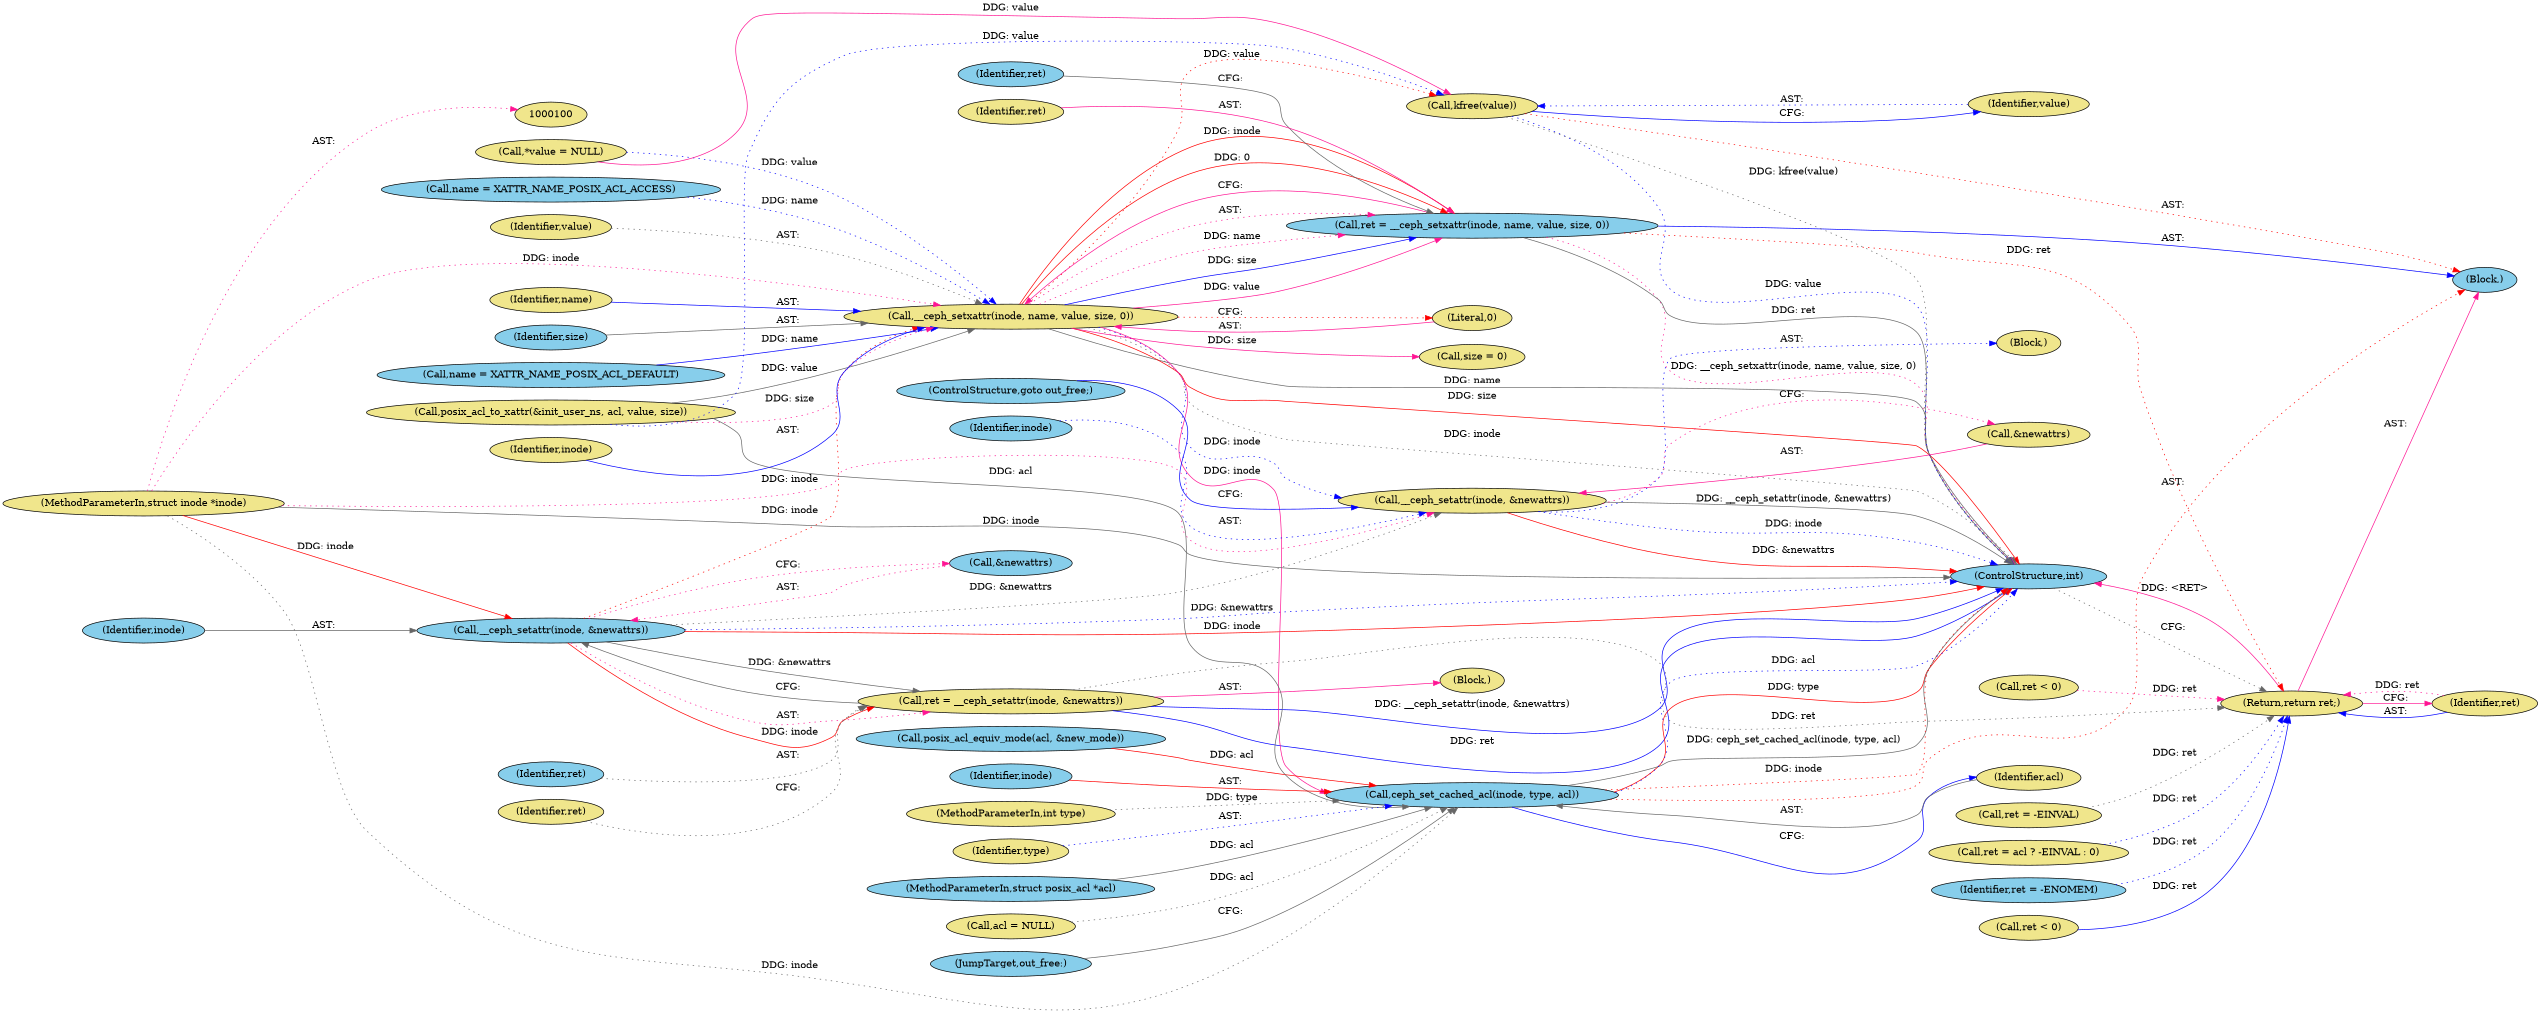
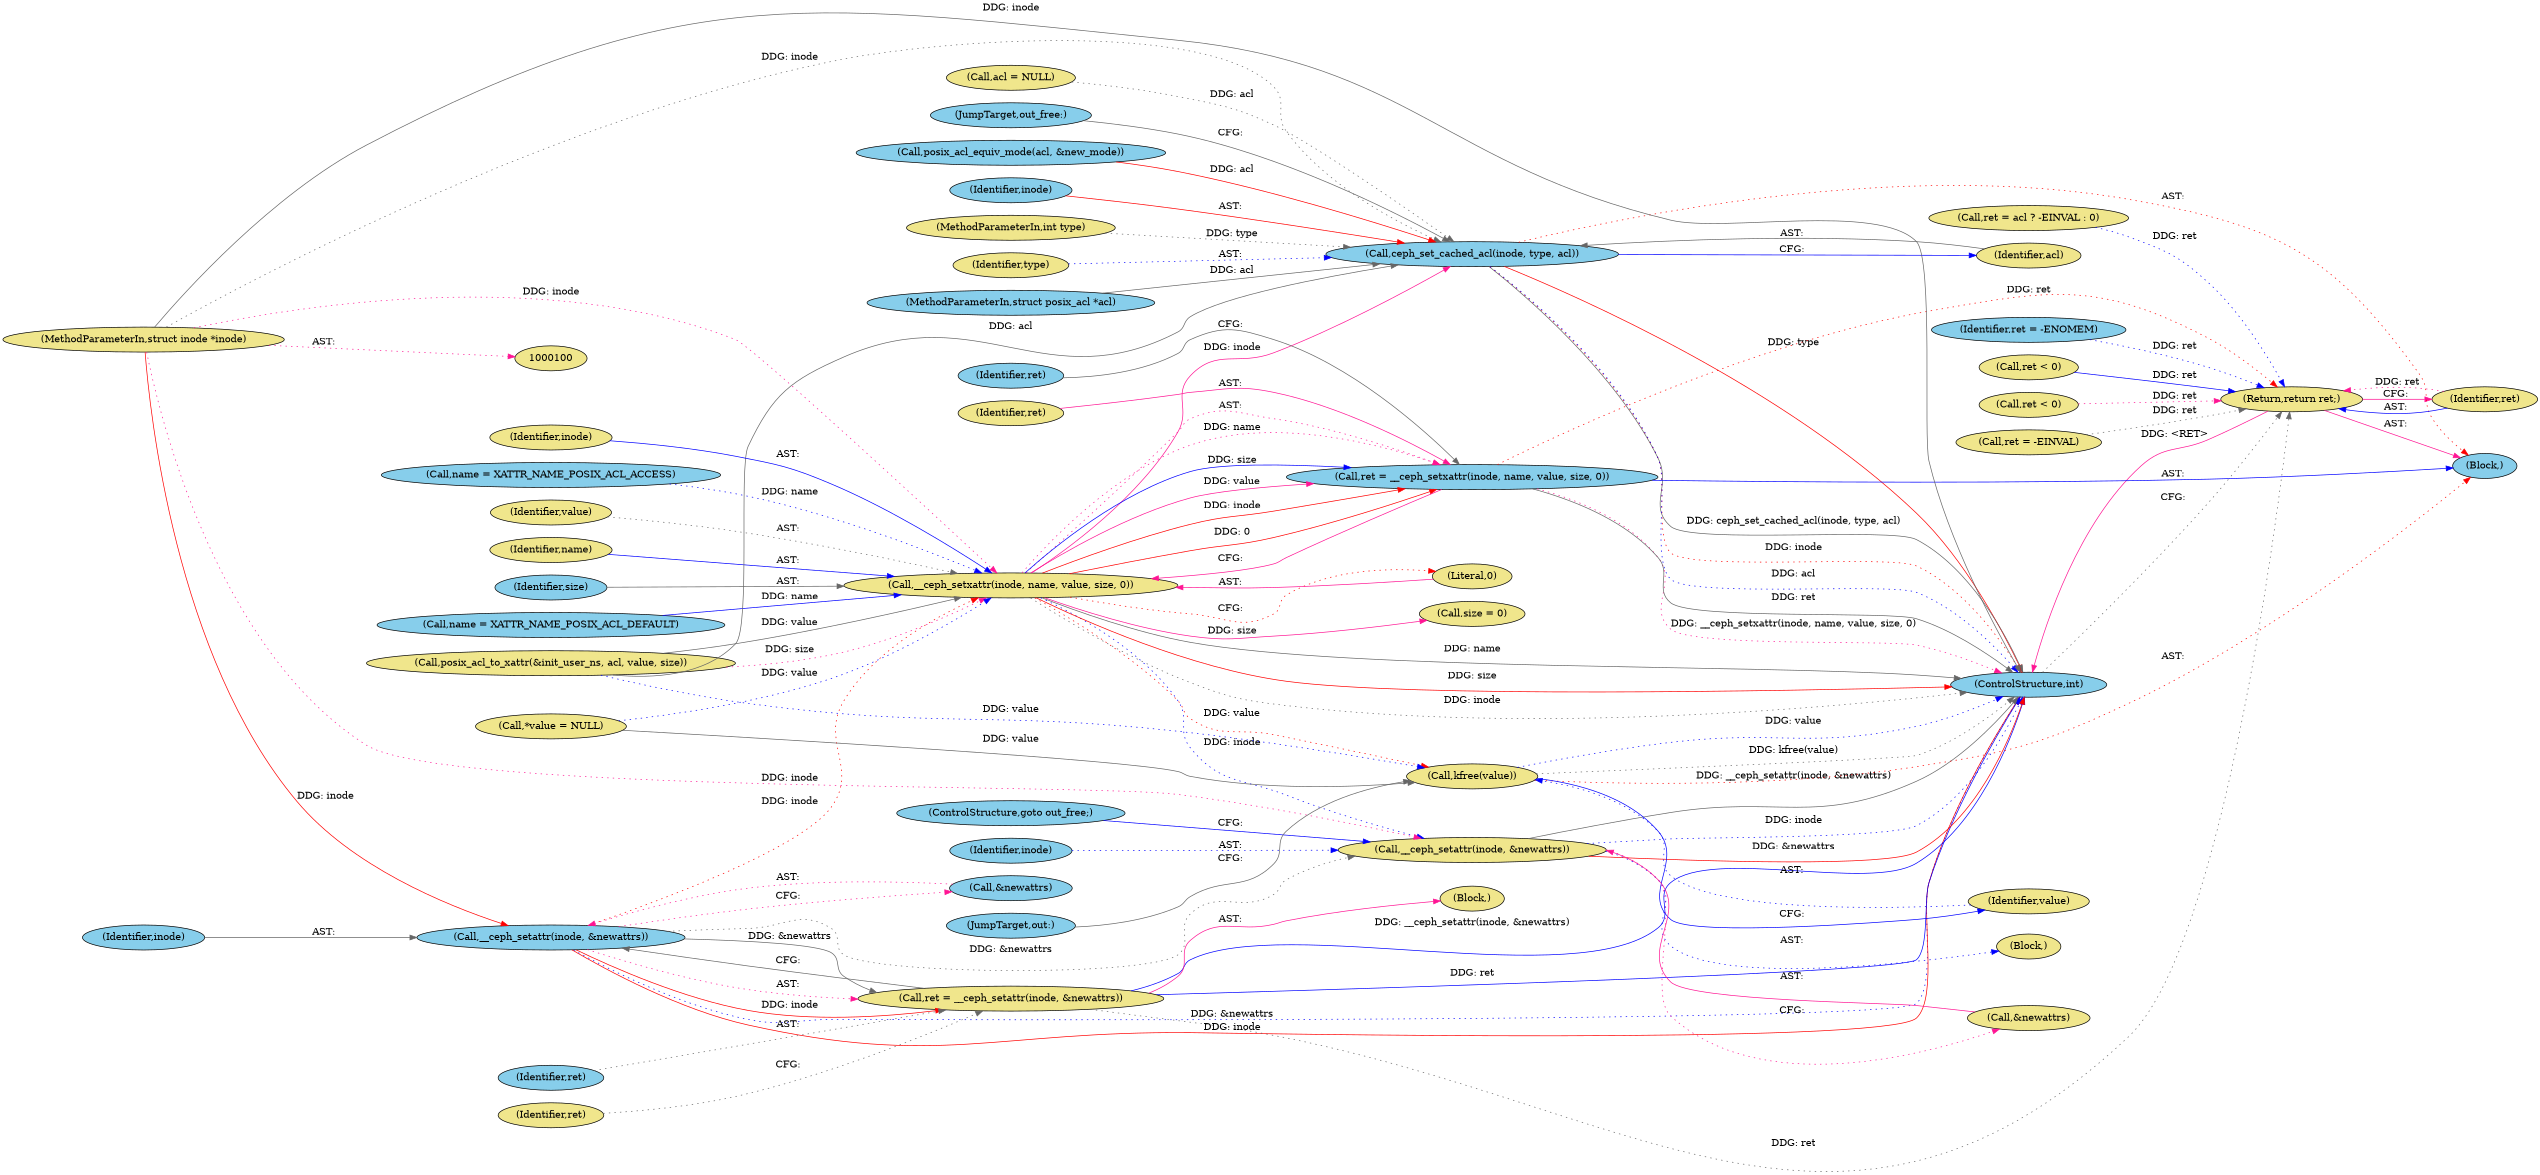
(970, 15) -> (1016, 755)
none -> (1011, 926)
